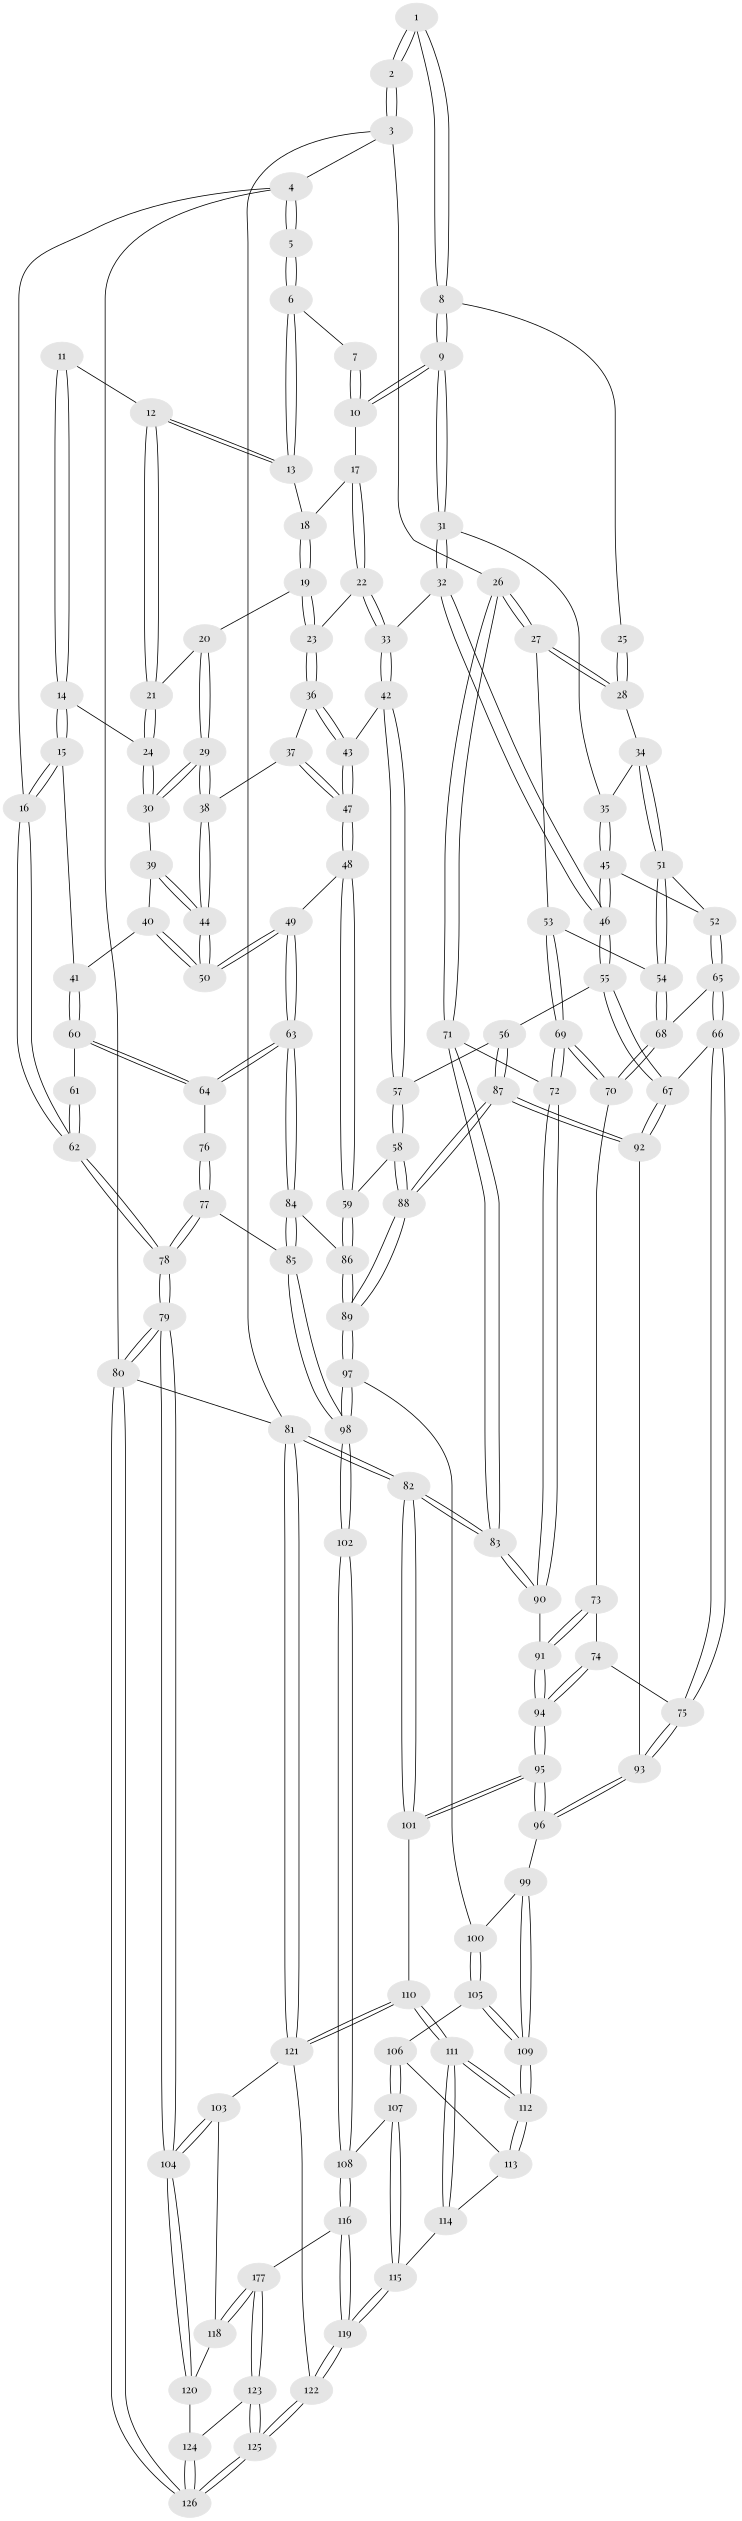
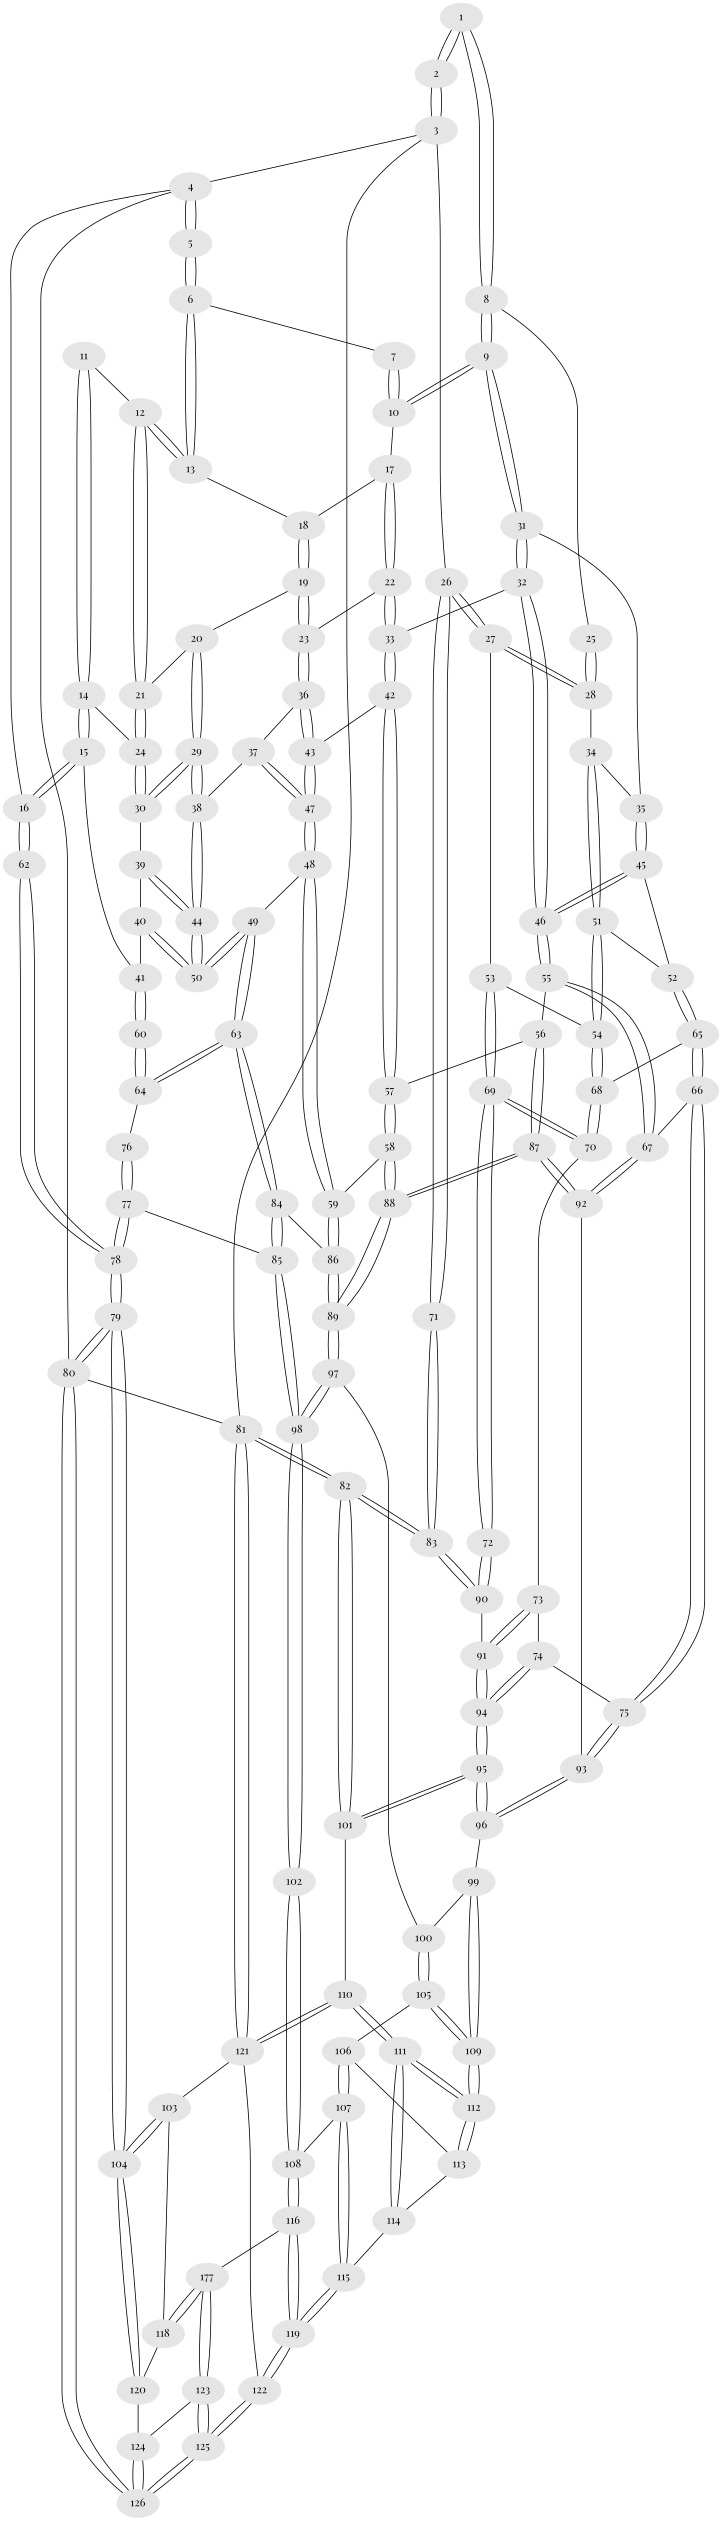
(501, 1062) -> none
(75, 1091) -> none
